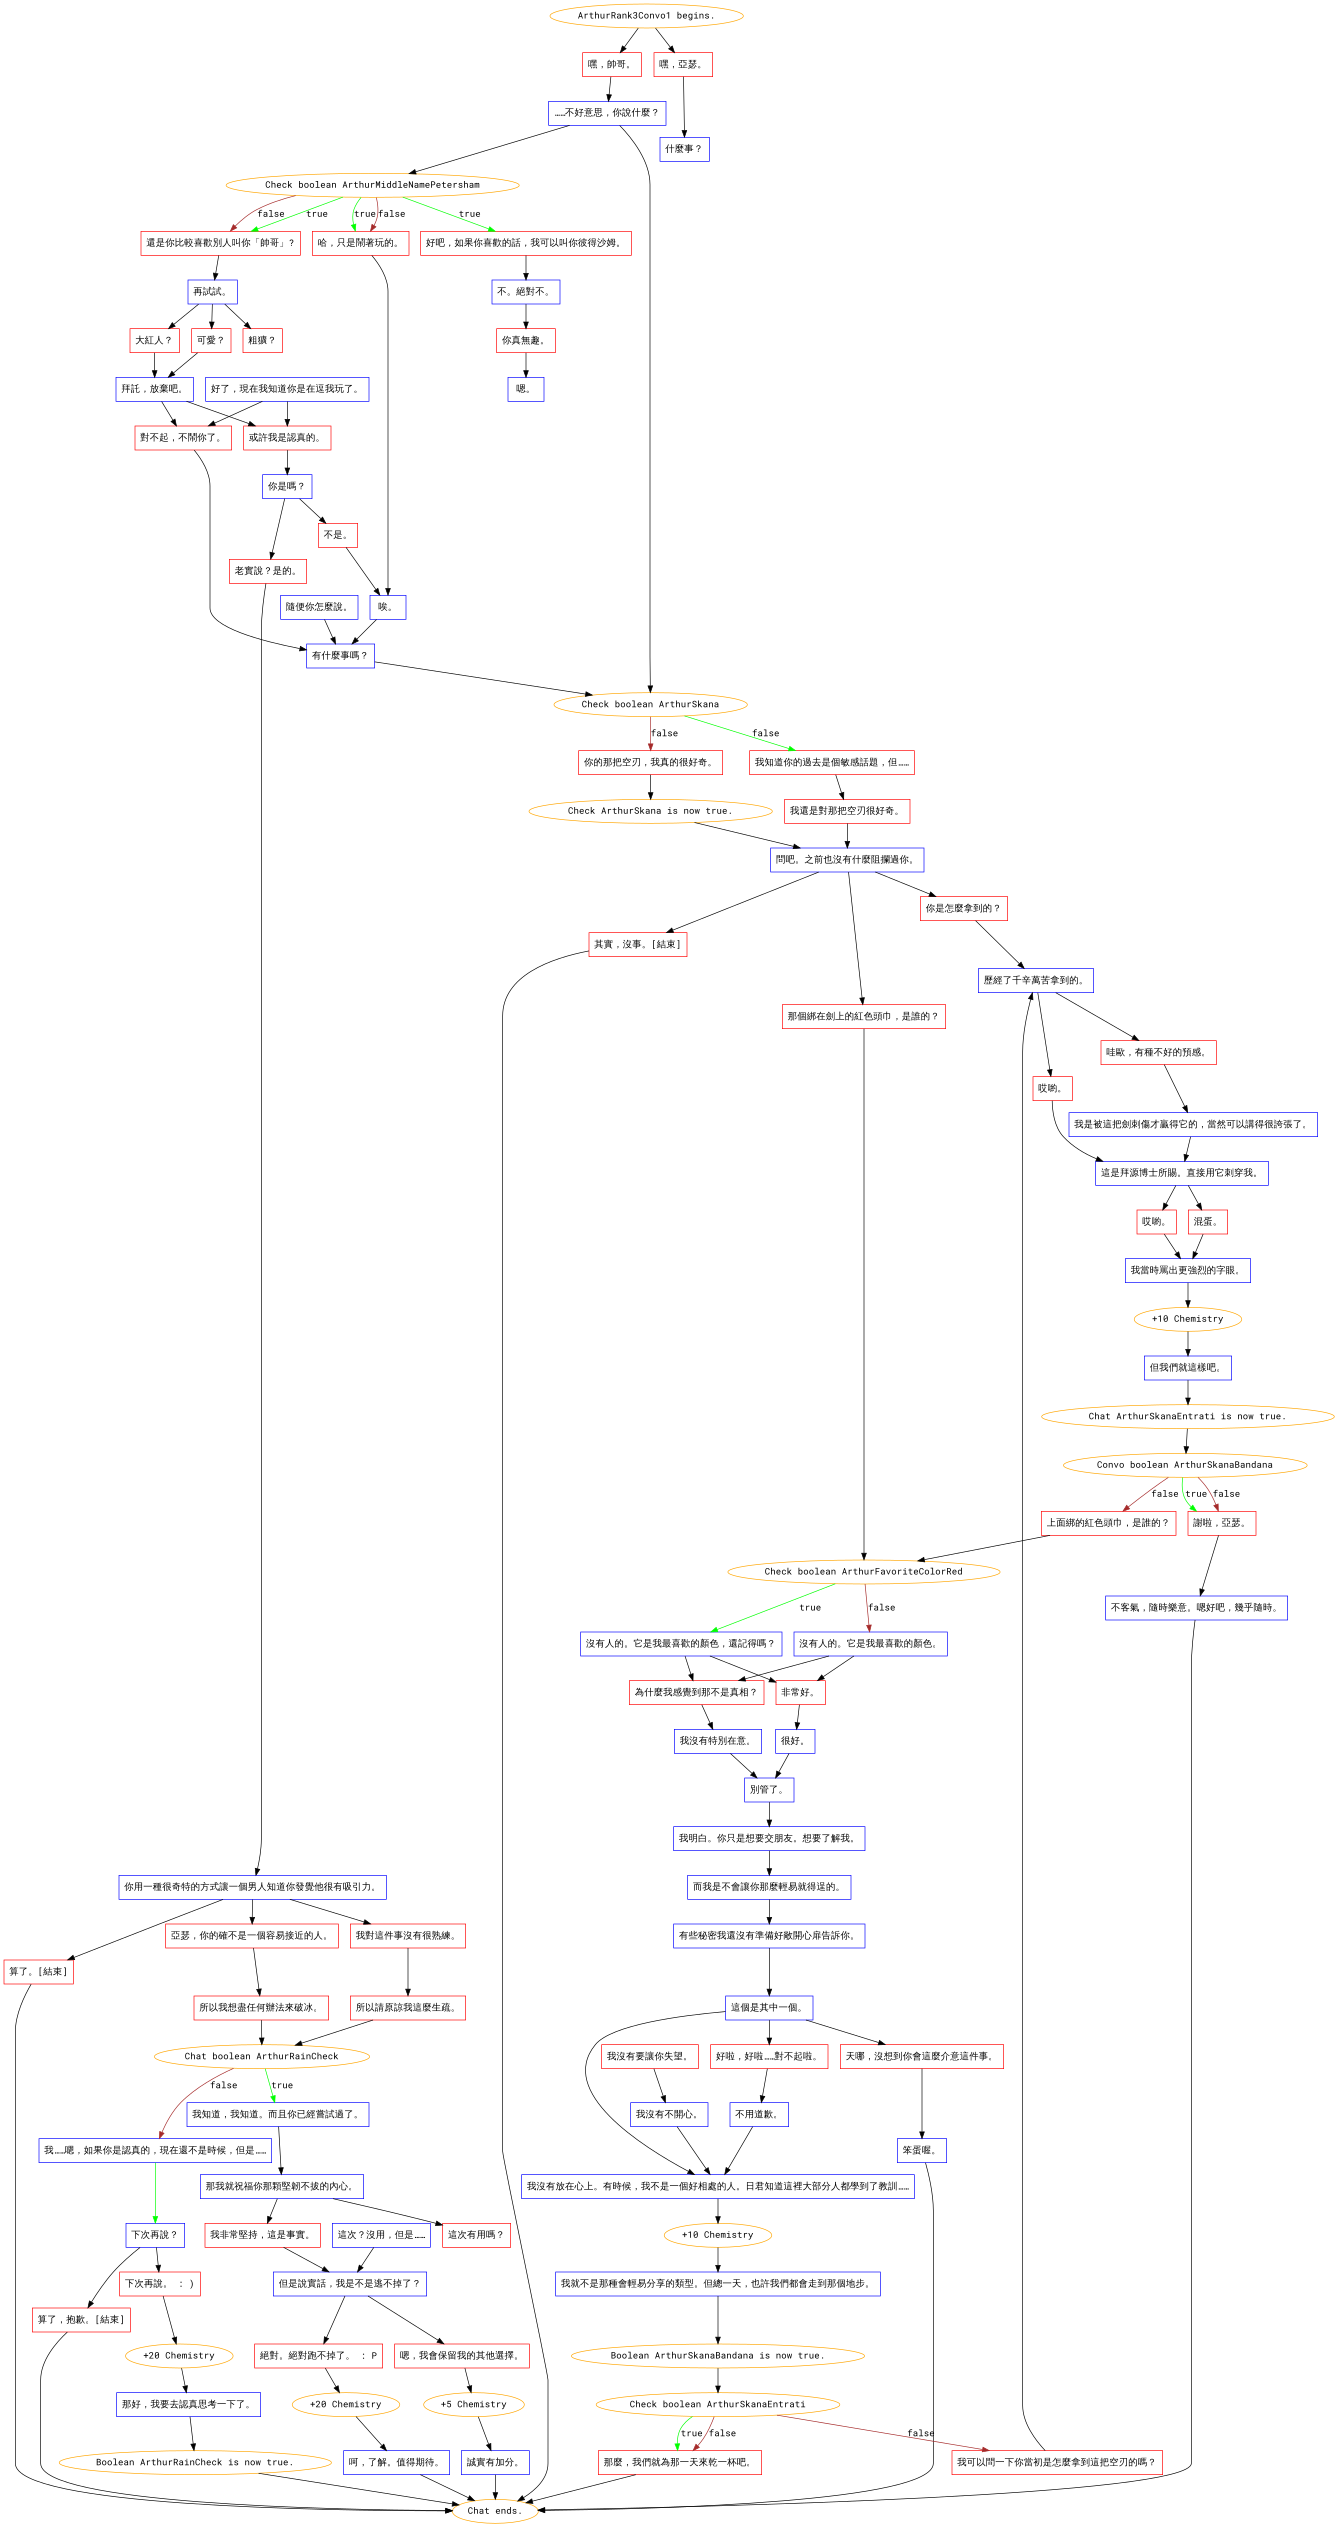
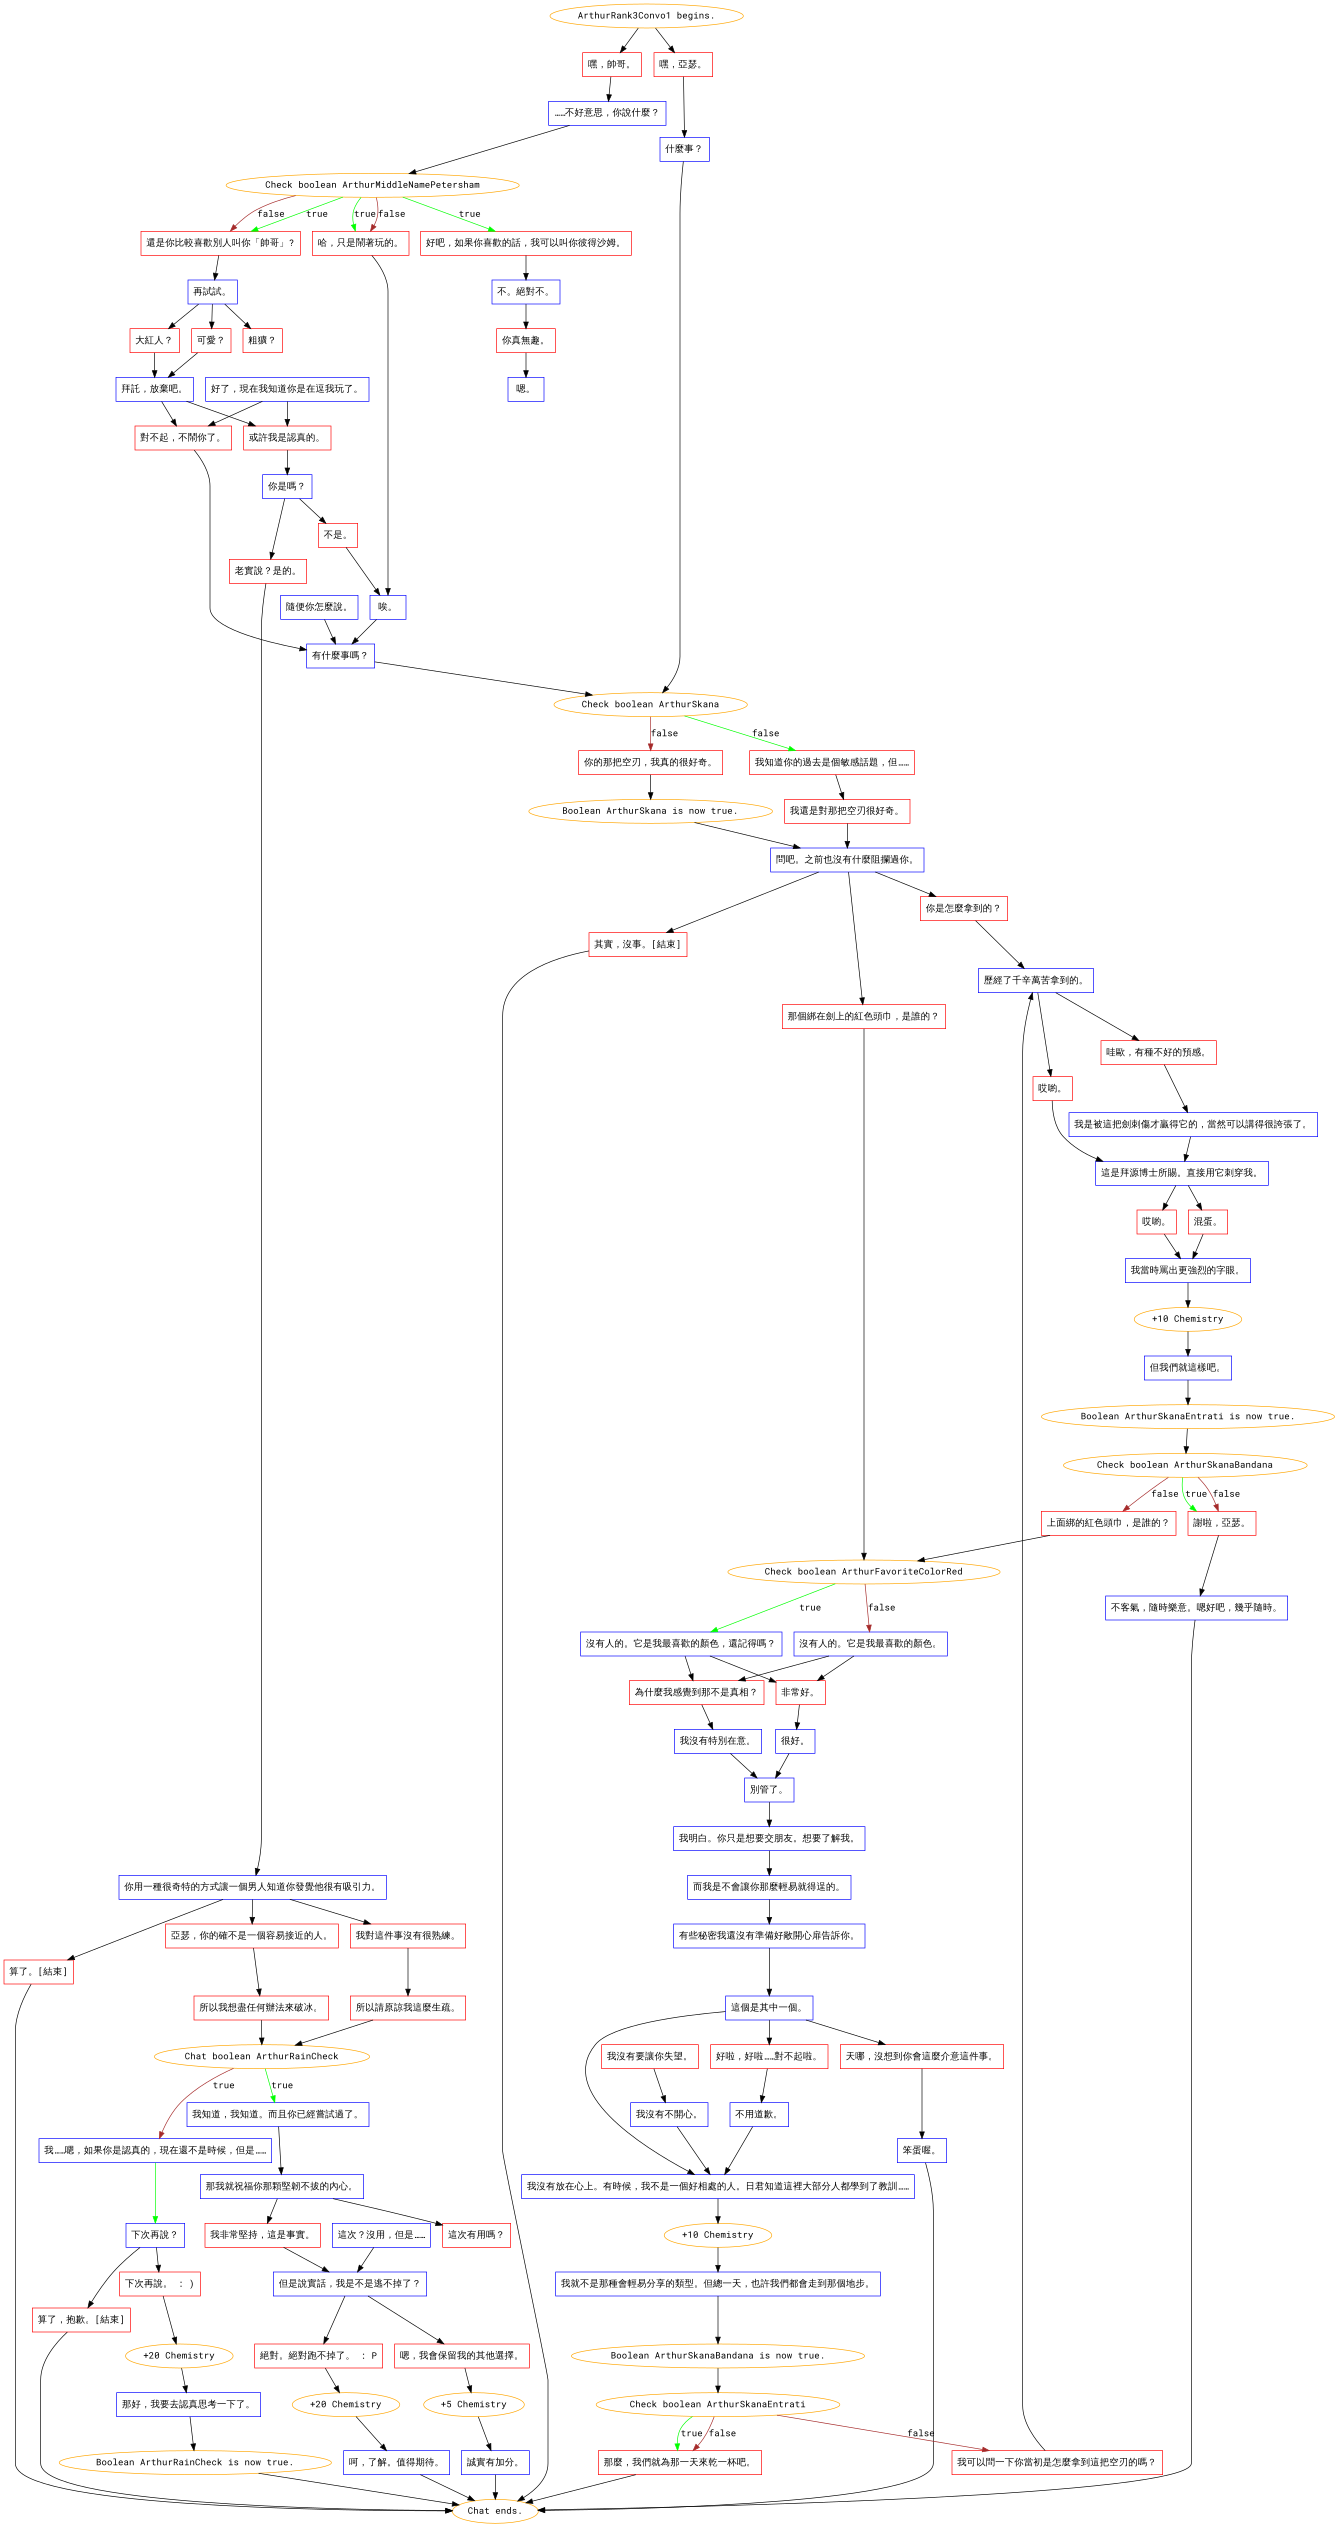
(650, 401) -> (680, 426)
(651, 811) -> (651, 811)
(1188, 1417) -> (1188, 1417)
(1185, 1465) -> (1185, 1465)
(224, 2086) -> (224, 2086)
